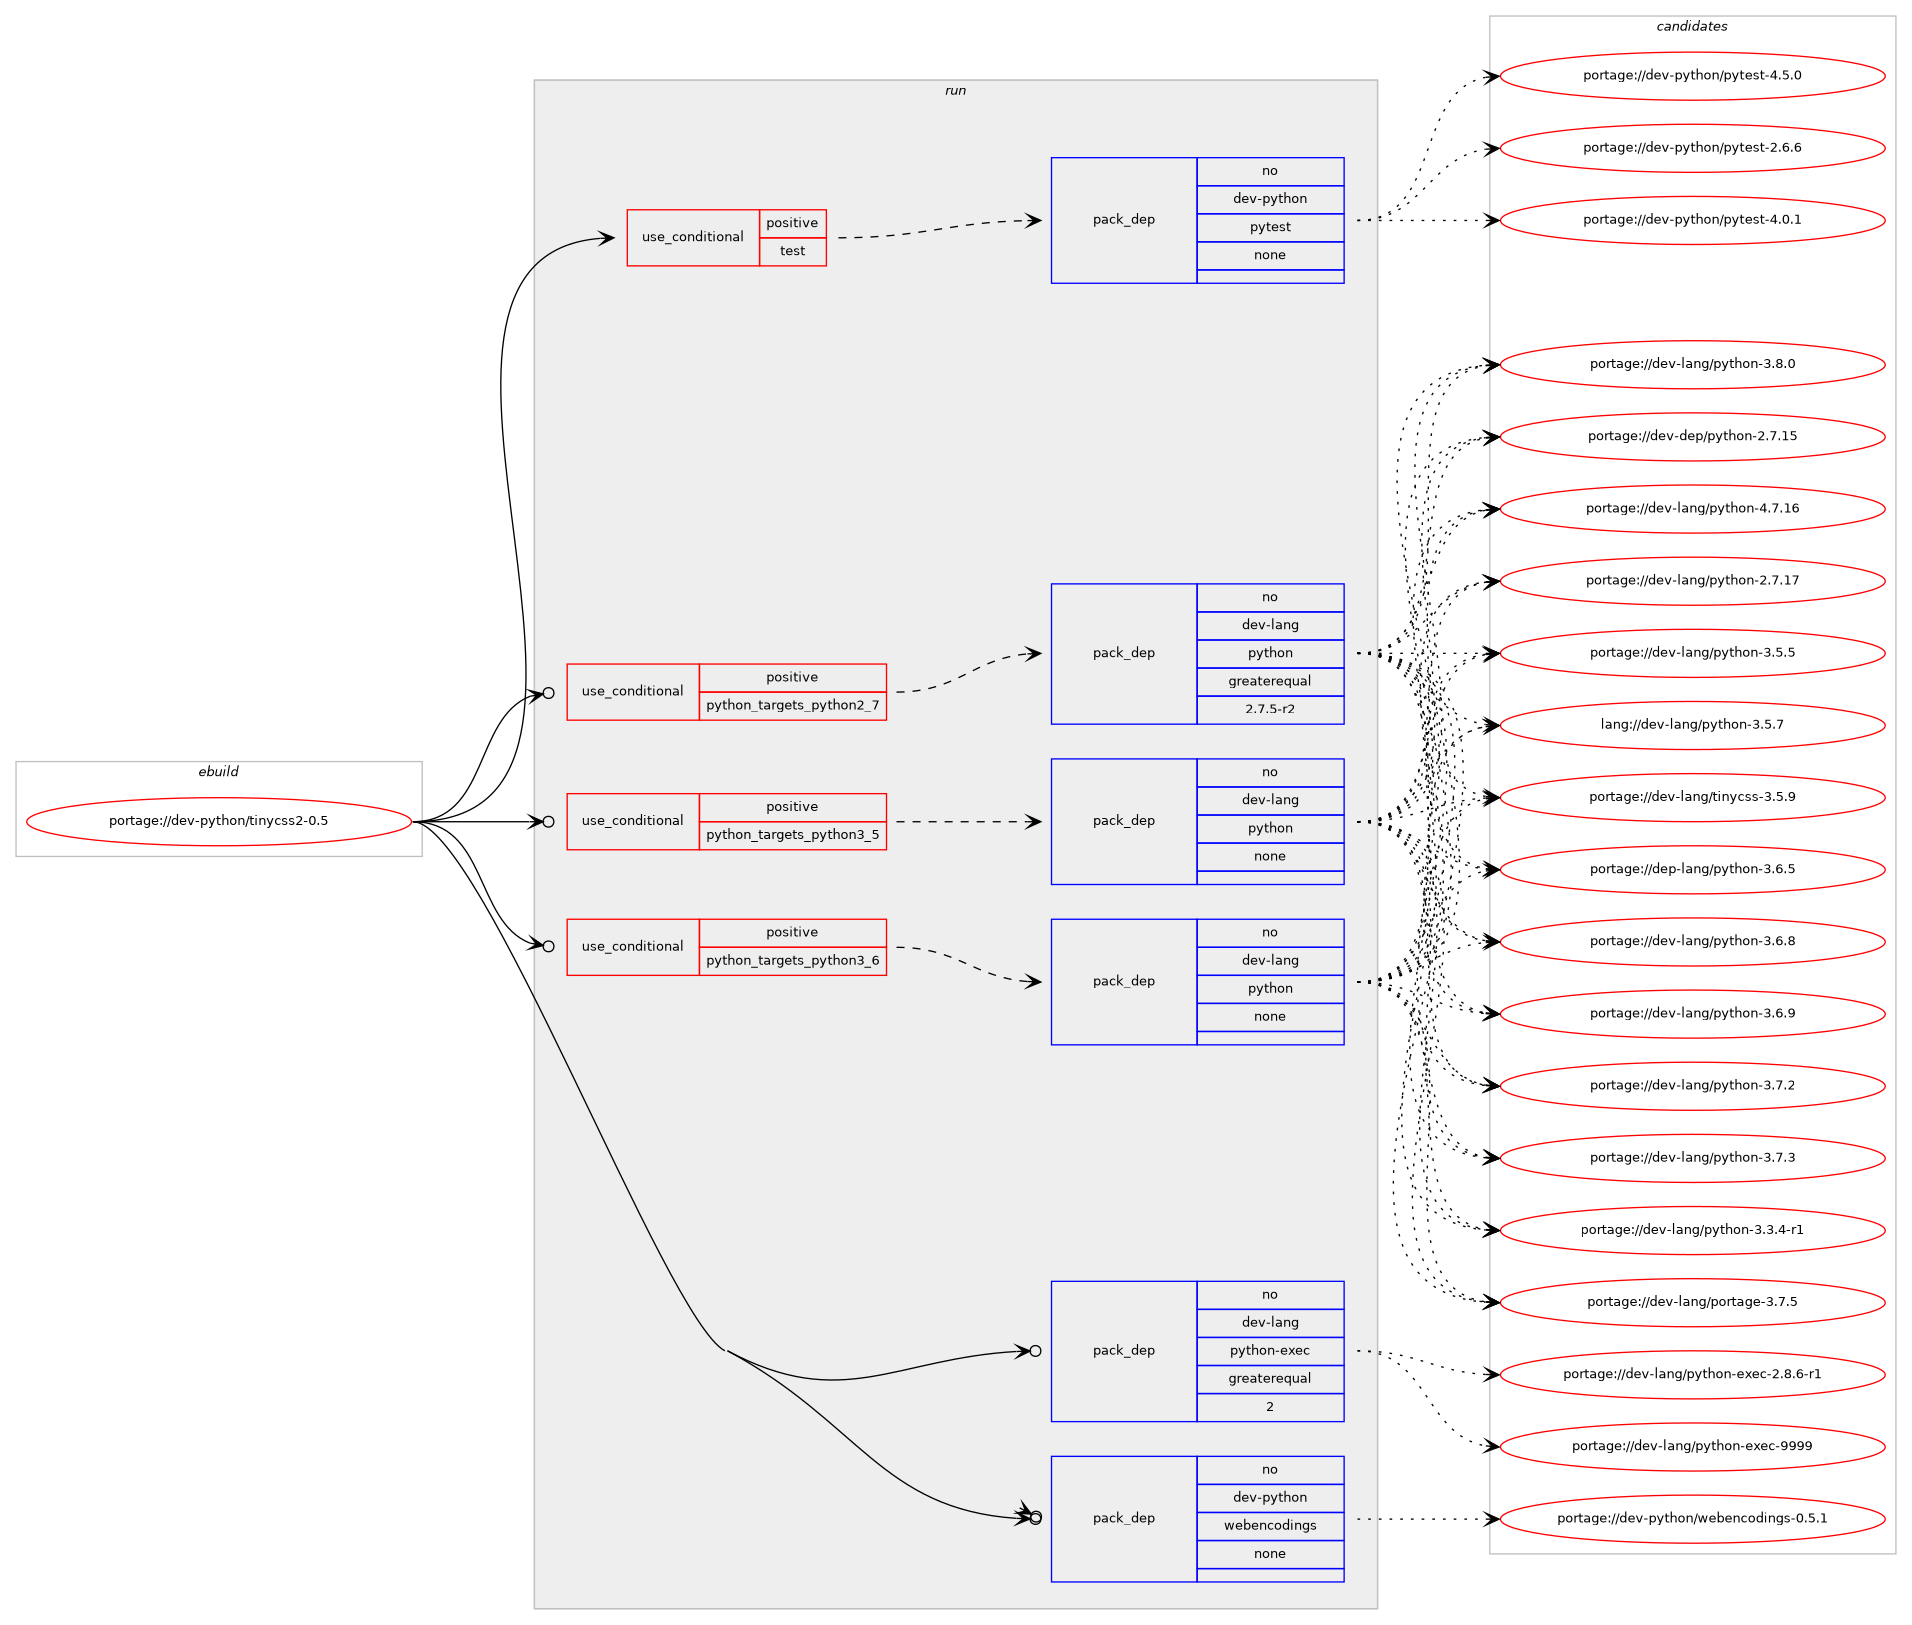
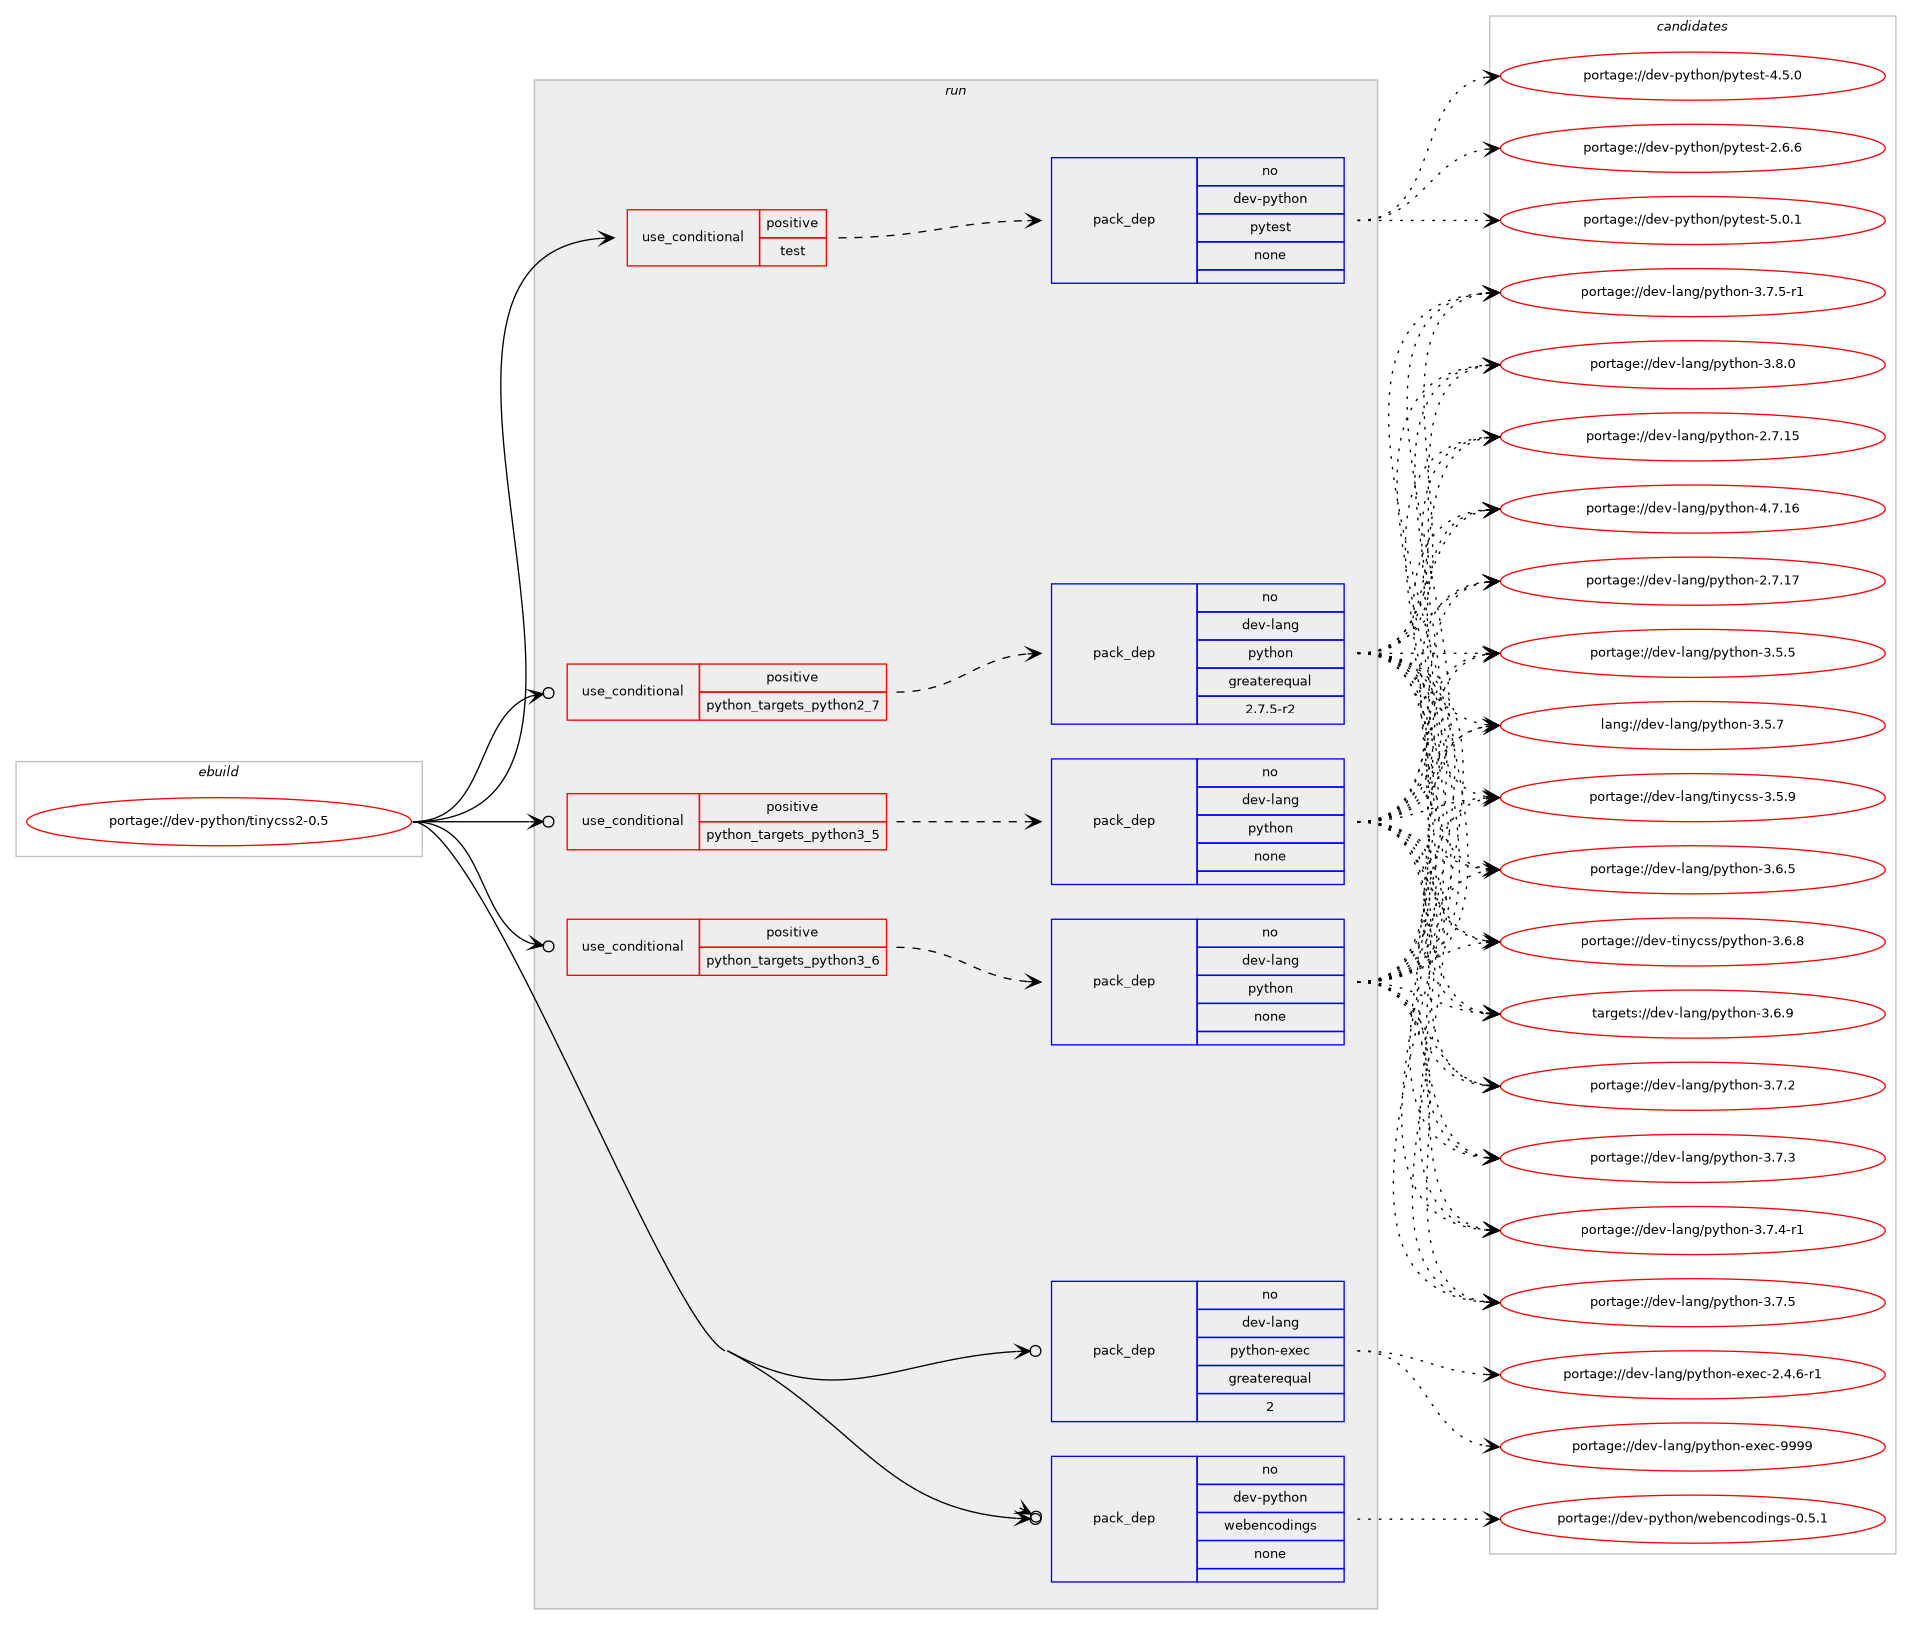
(1693, 220) -> (1693, 220)
none -> (1693, 293)
(1693, 437) -> (1693, 437)
(1693, 870) -> (1693, 870)
(1693, 942) -> (1693, 942)
(1693, 1014) -> (1693, 1014)
(1693, 1231) -> (1693, 1231)
(1693, 1303) -> (1693, 1303)
(1693, 1375) -> (1693, 1375)
